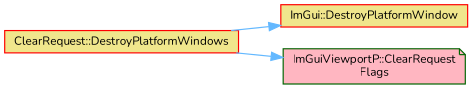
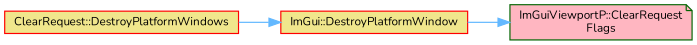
(254, 55) -> (483, 22)
